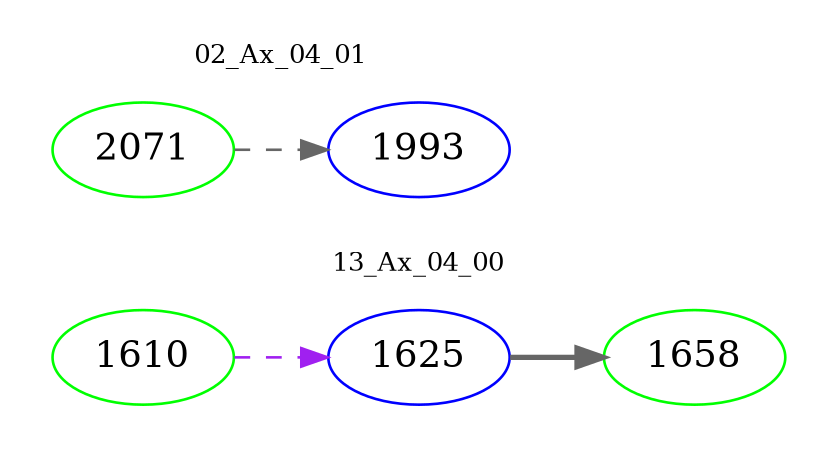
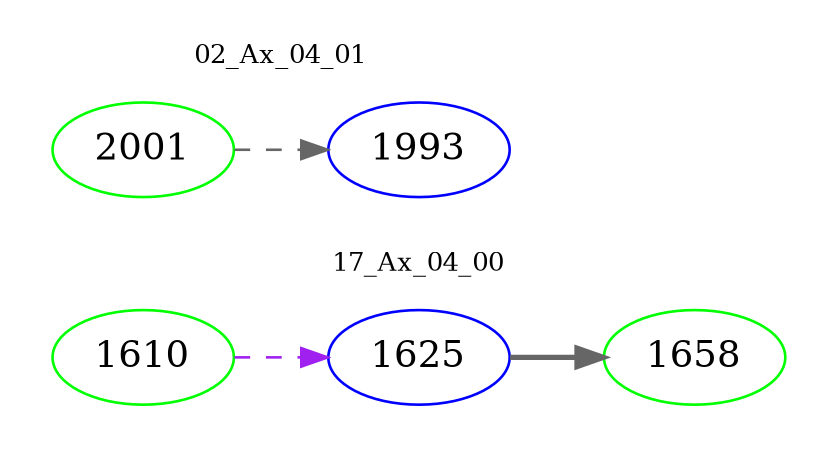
(143, 150) -> (143, 150)
(419, 264) -> (419, 264)
